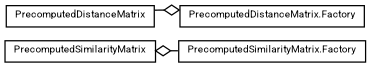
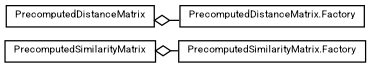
(159, 10) -> (175, 20)
